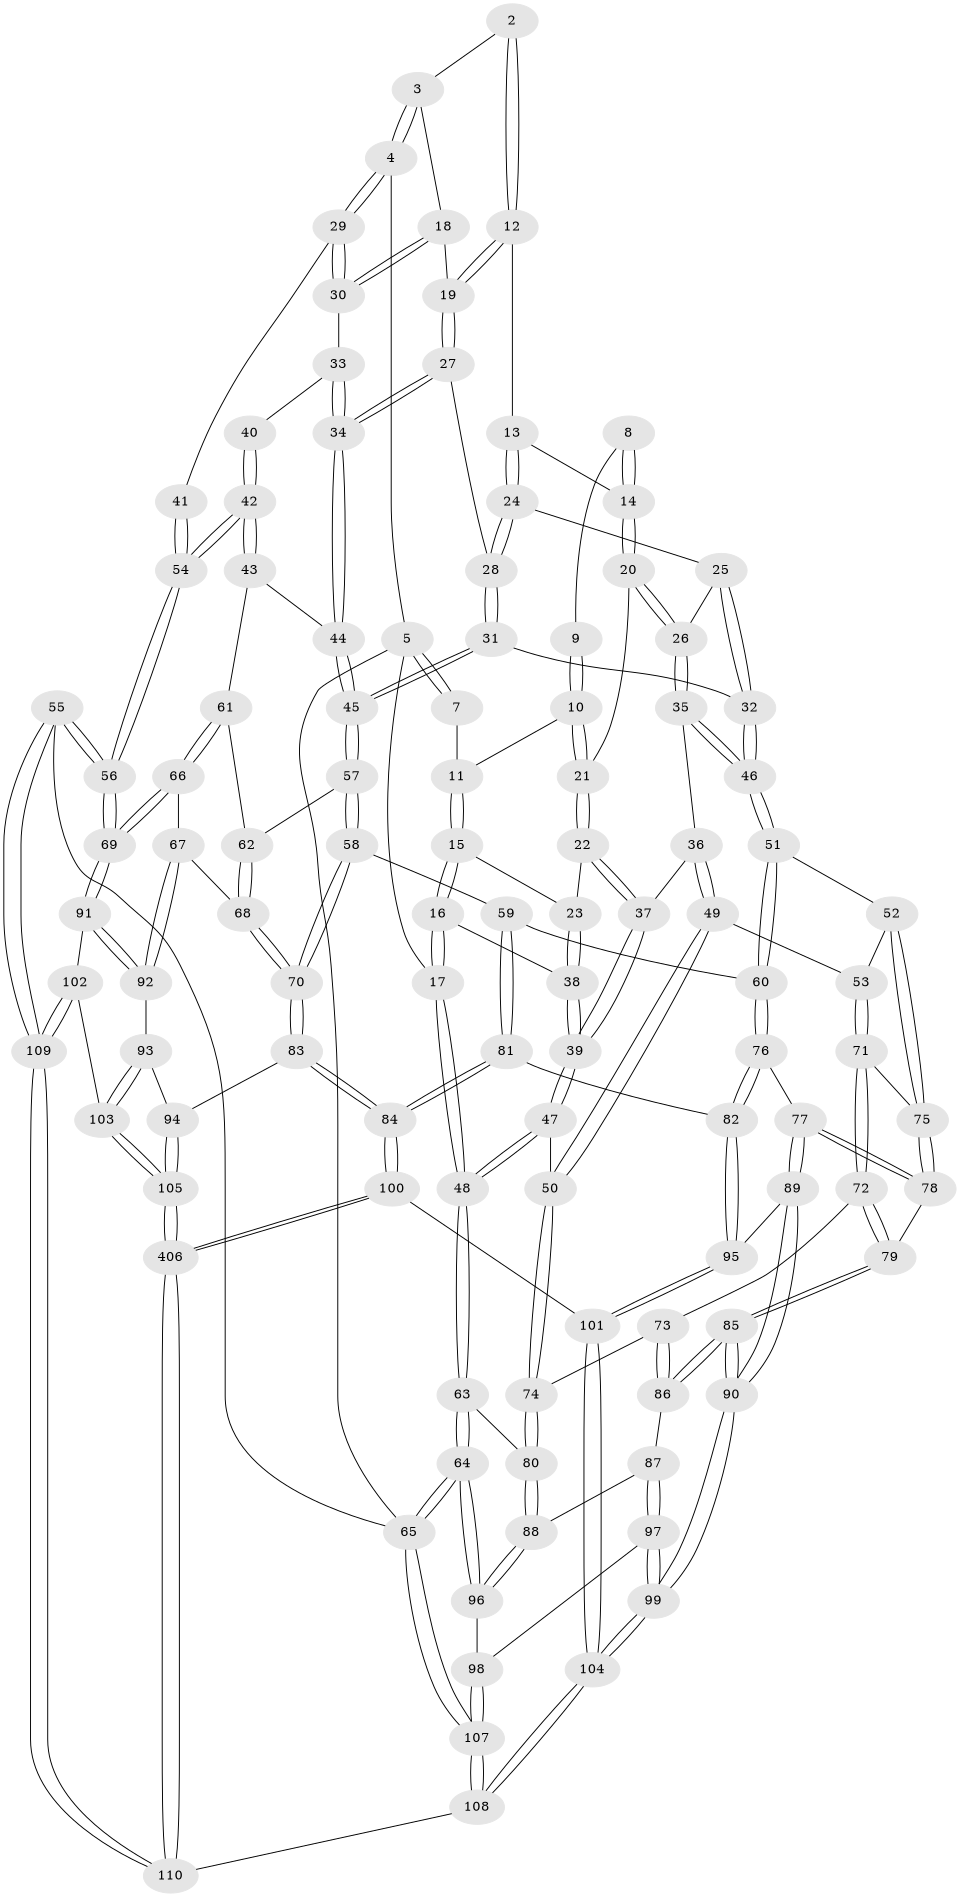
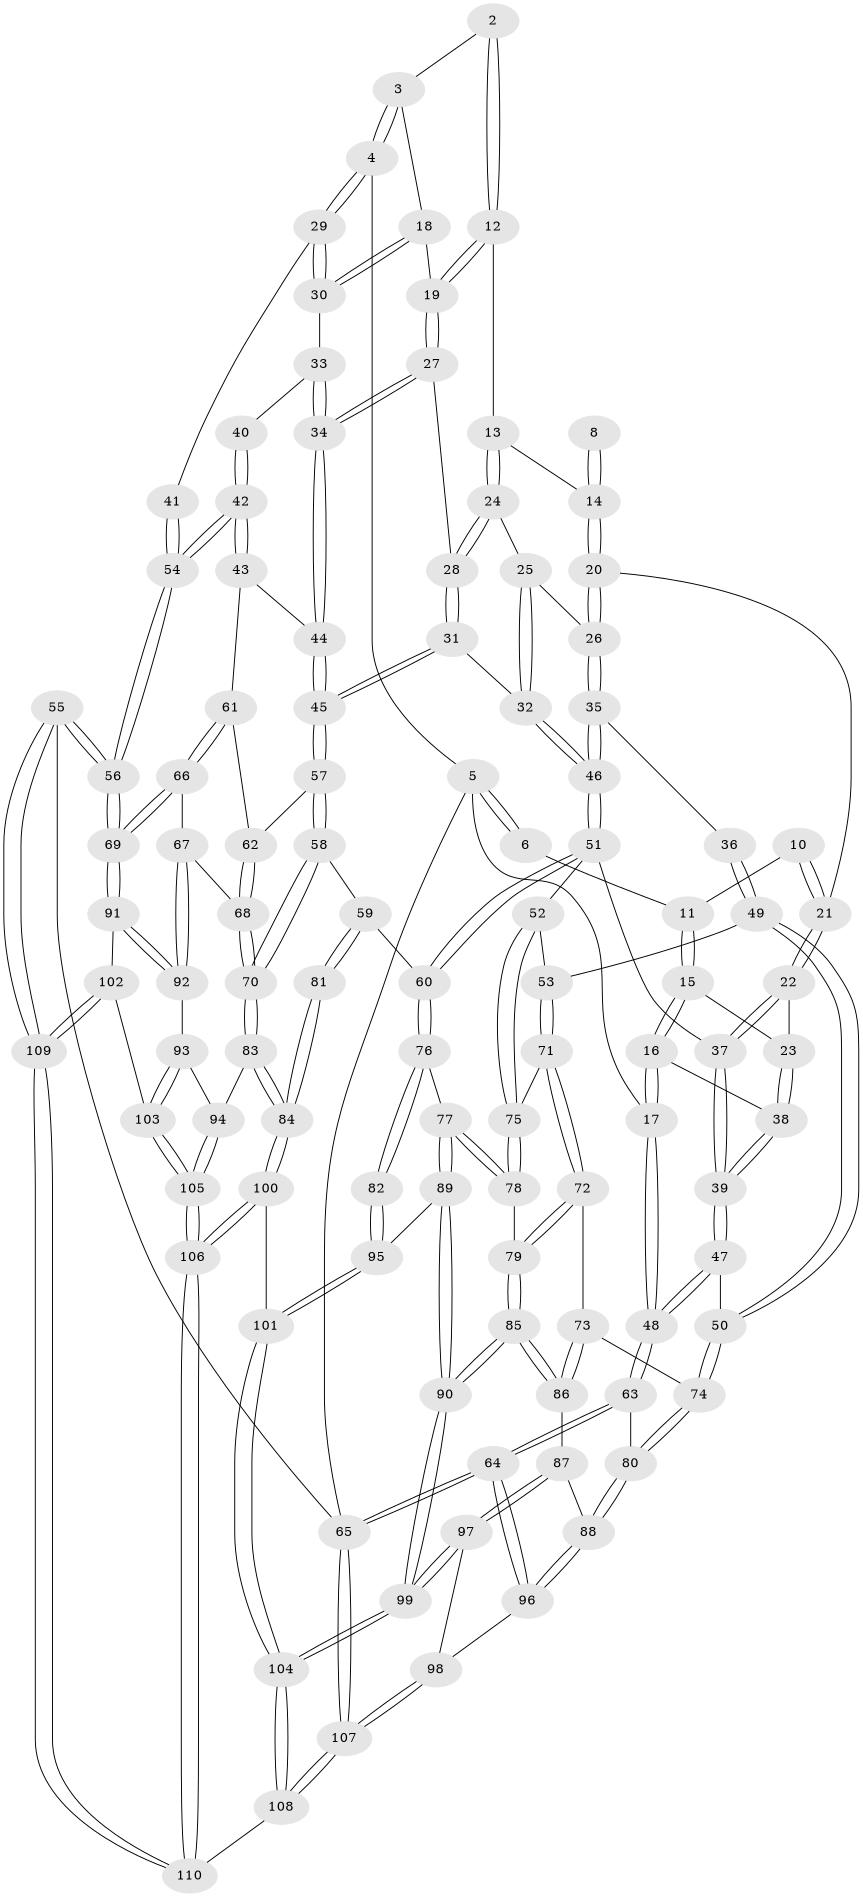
(576, 639) -> none
(457, 708) -> (526, 845)
(670, 880) -> (636, 967)
(612, 1091) -> none
(171, 1258) -> (193, 1258)
